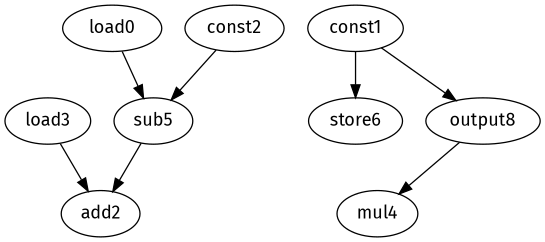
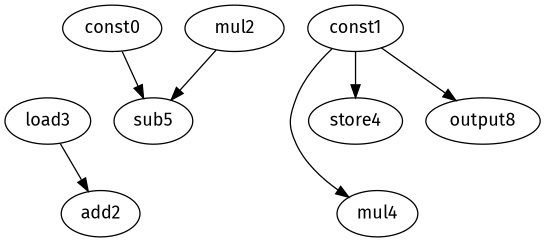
(112, 28) -> (112, 28)
(235, 28) -> (235, 28)
(356, 121) -> (356, 121)
(130, 162) -> none
(434, 164) -> (290, 122)
